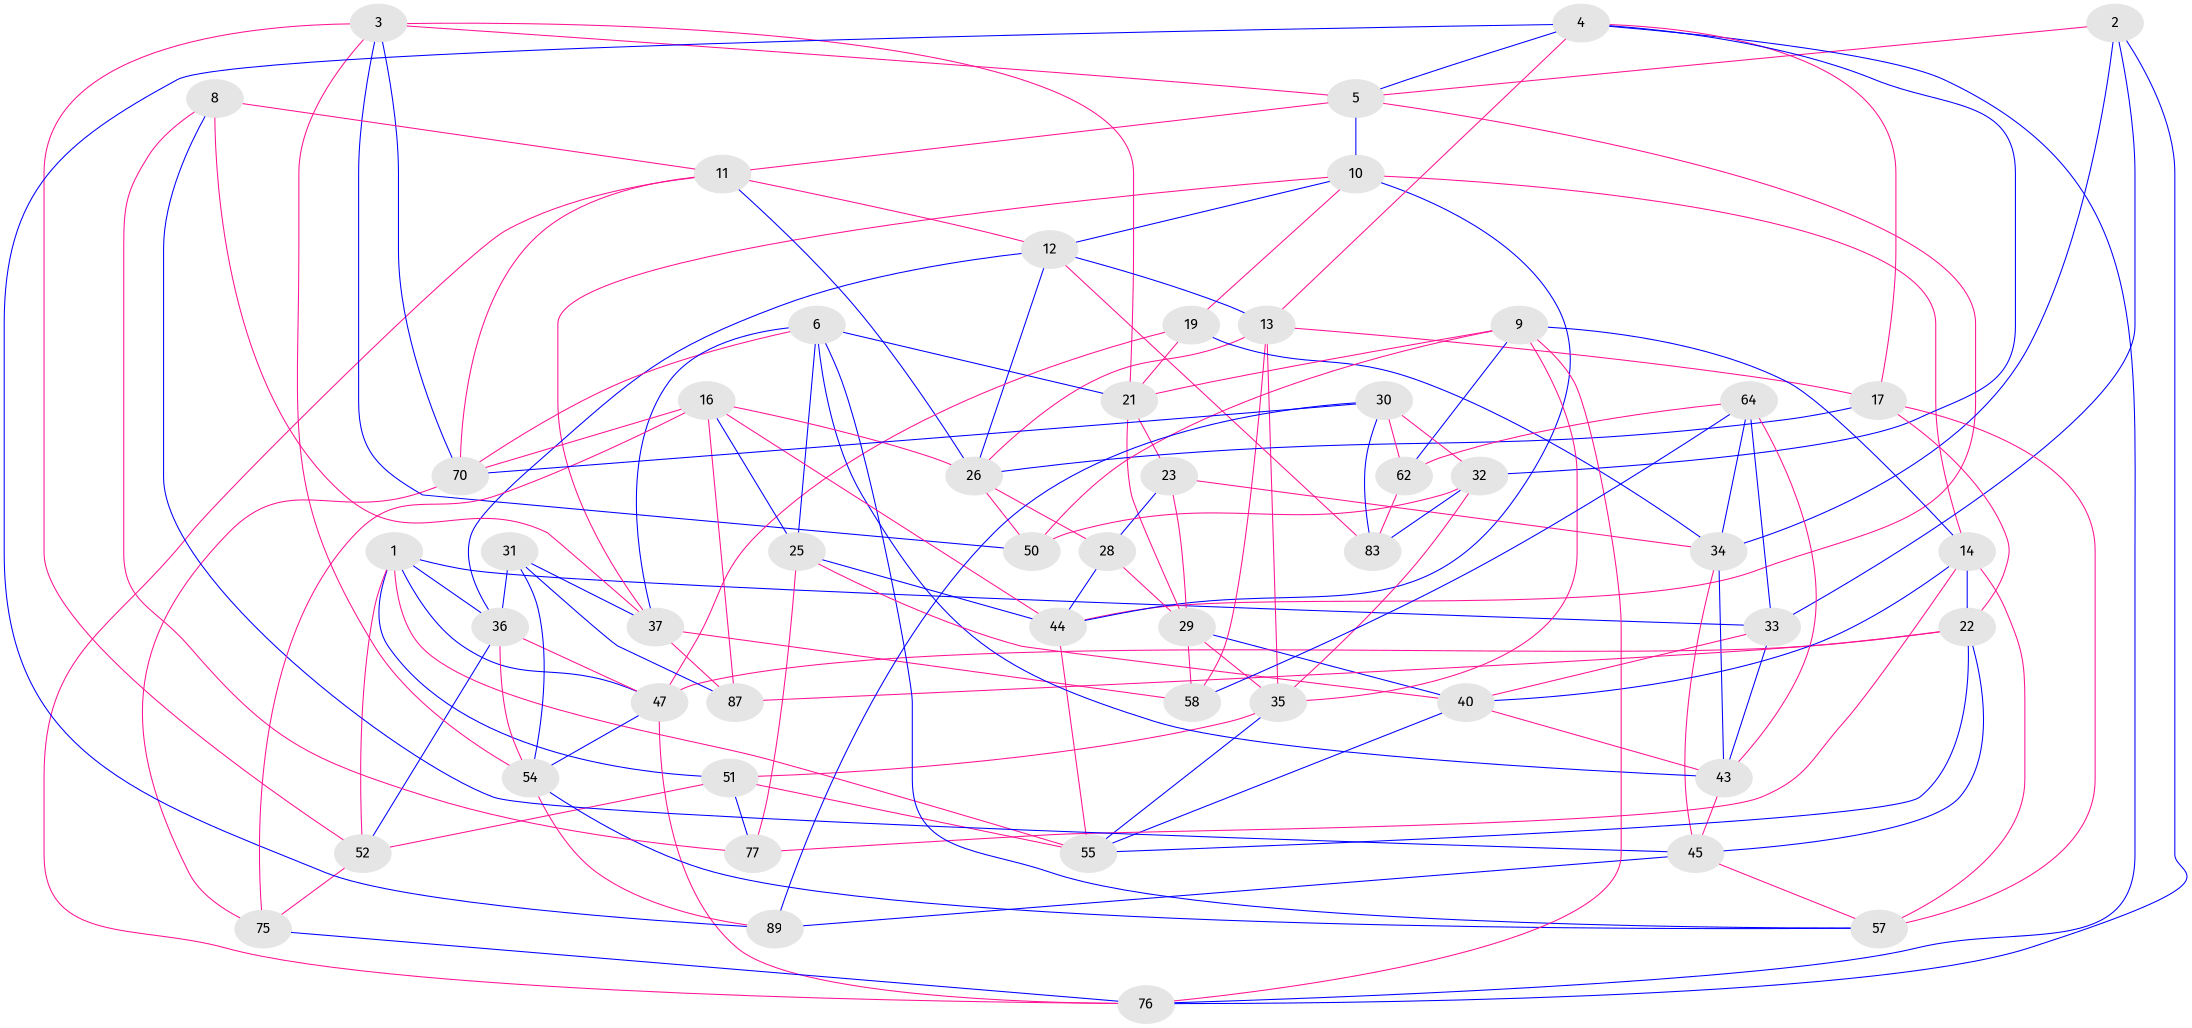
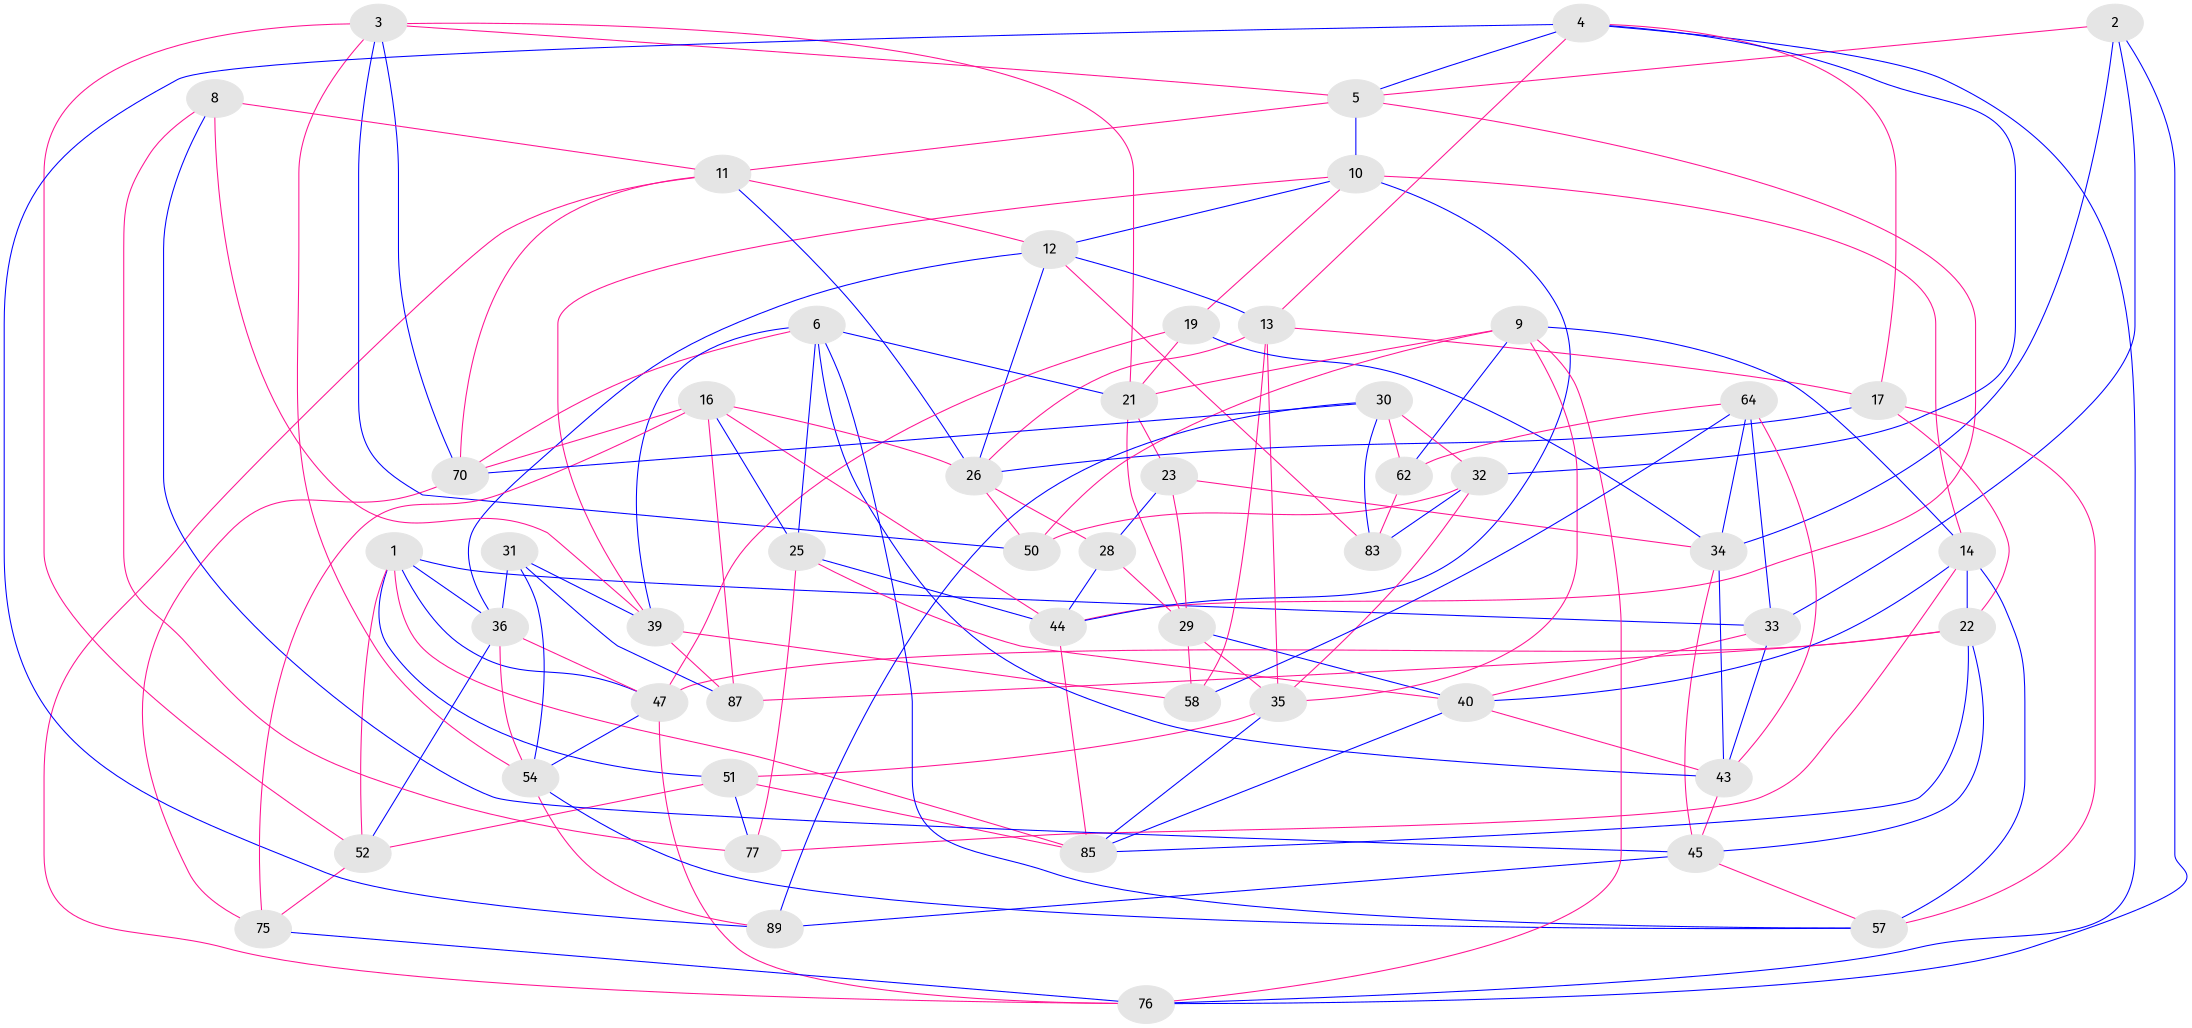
(655, 627) -> (655, 627)
(2025, 766) -> (2025, 766)
(1088, 854) -> (1088, 854)
